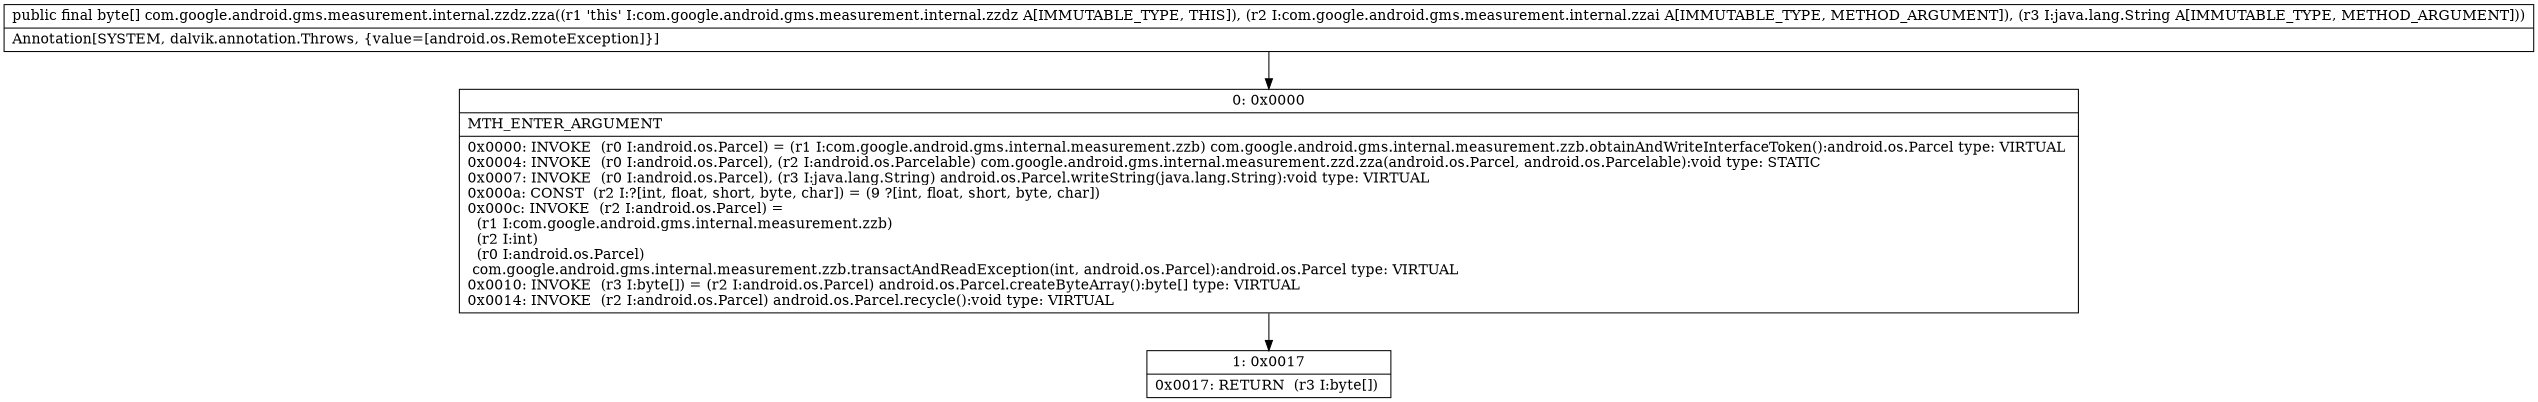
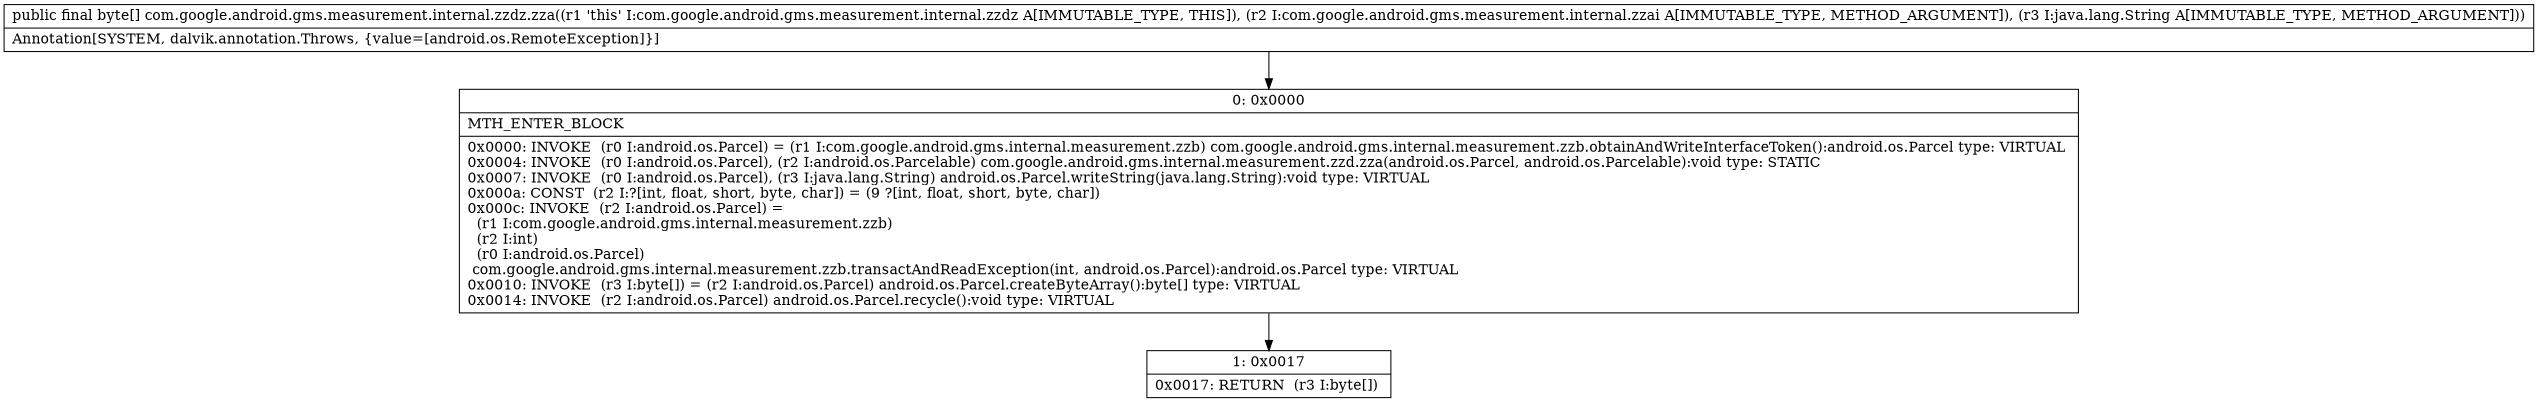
(565, 124) -> (546, 124)
